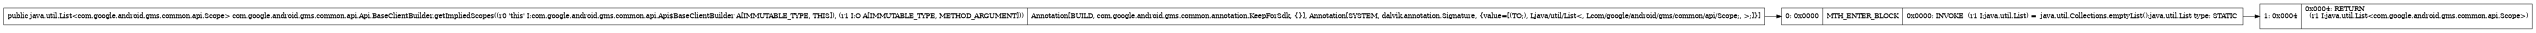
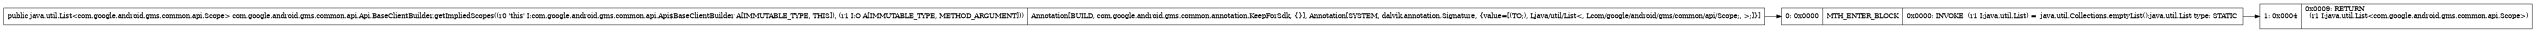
(2337, 9) -> (2337, 9)
